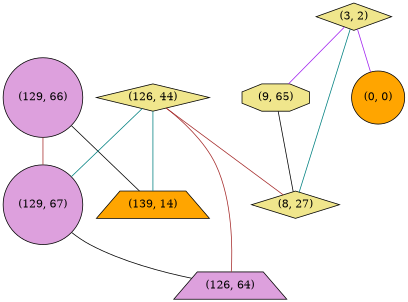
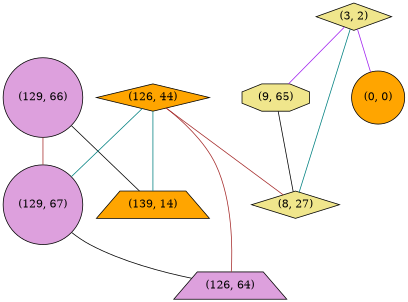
(153, 98) -> (153, 98)
